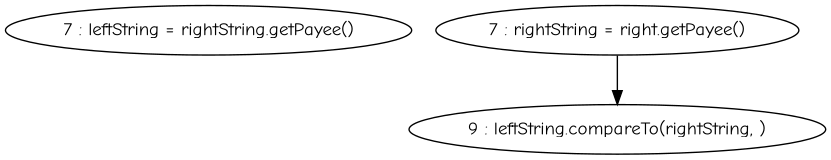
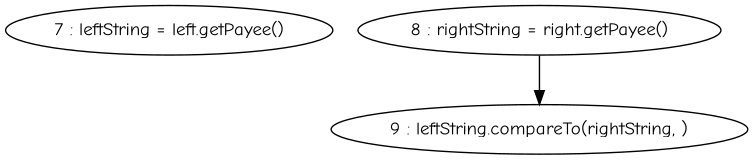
(209, 30) -> (169, 30)
(617, 30) -> (539, 30)
